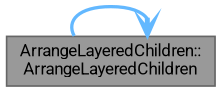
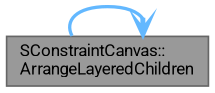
(111, 61) -> (108, 61)
